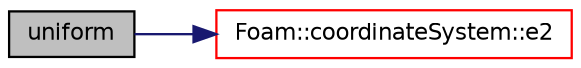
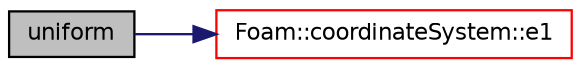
(394, 34) -> (394, 34)
